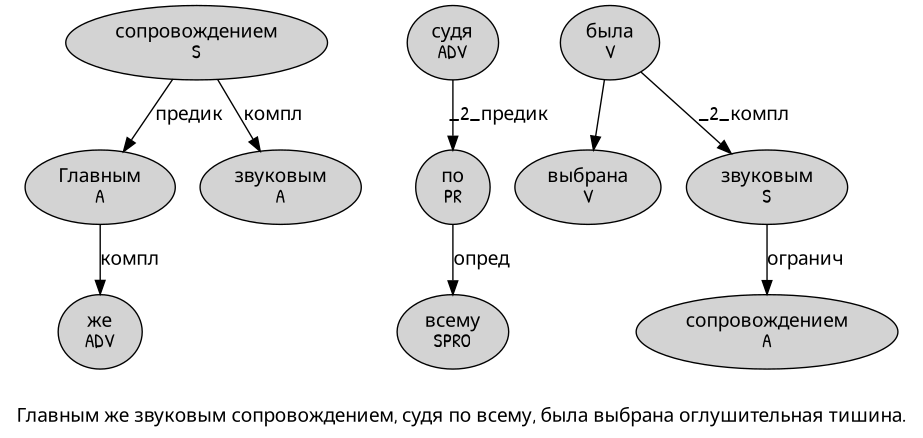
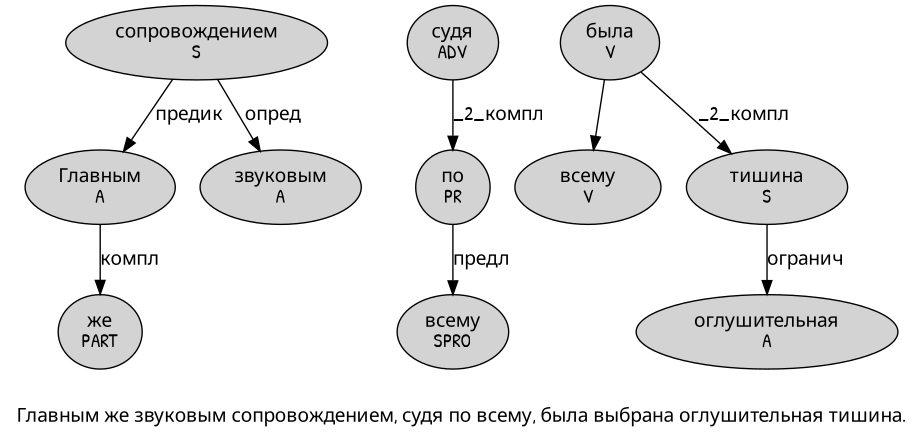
(273, 115) -> (273, 115)
(499, 115) -> (499, 115)
(588, 187) -> (588, 187)
(767, 187) -> (767, 187)
(482, 260) -> (482, 260)
(100, 332) -> (100, 332)
(767, 332) -> (767, 332)
